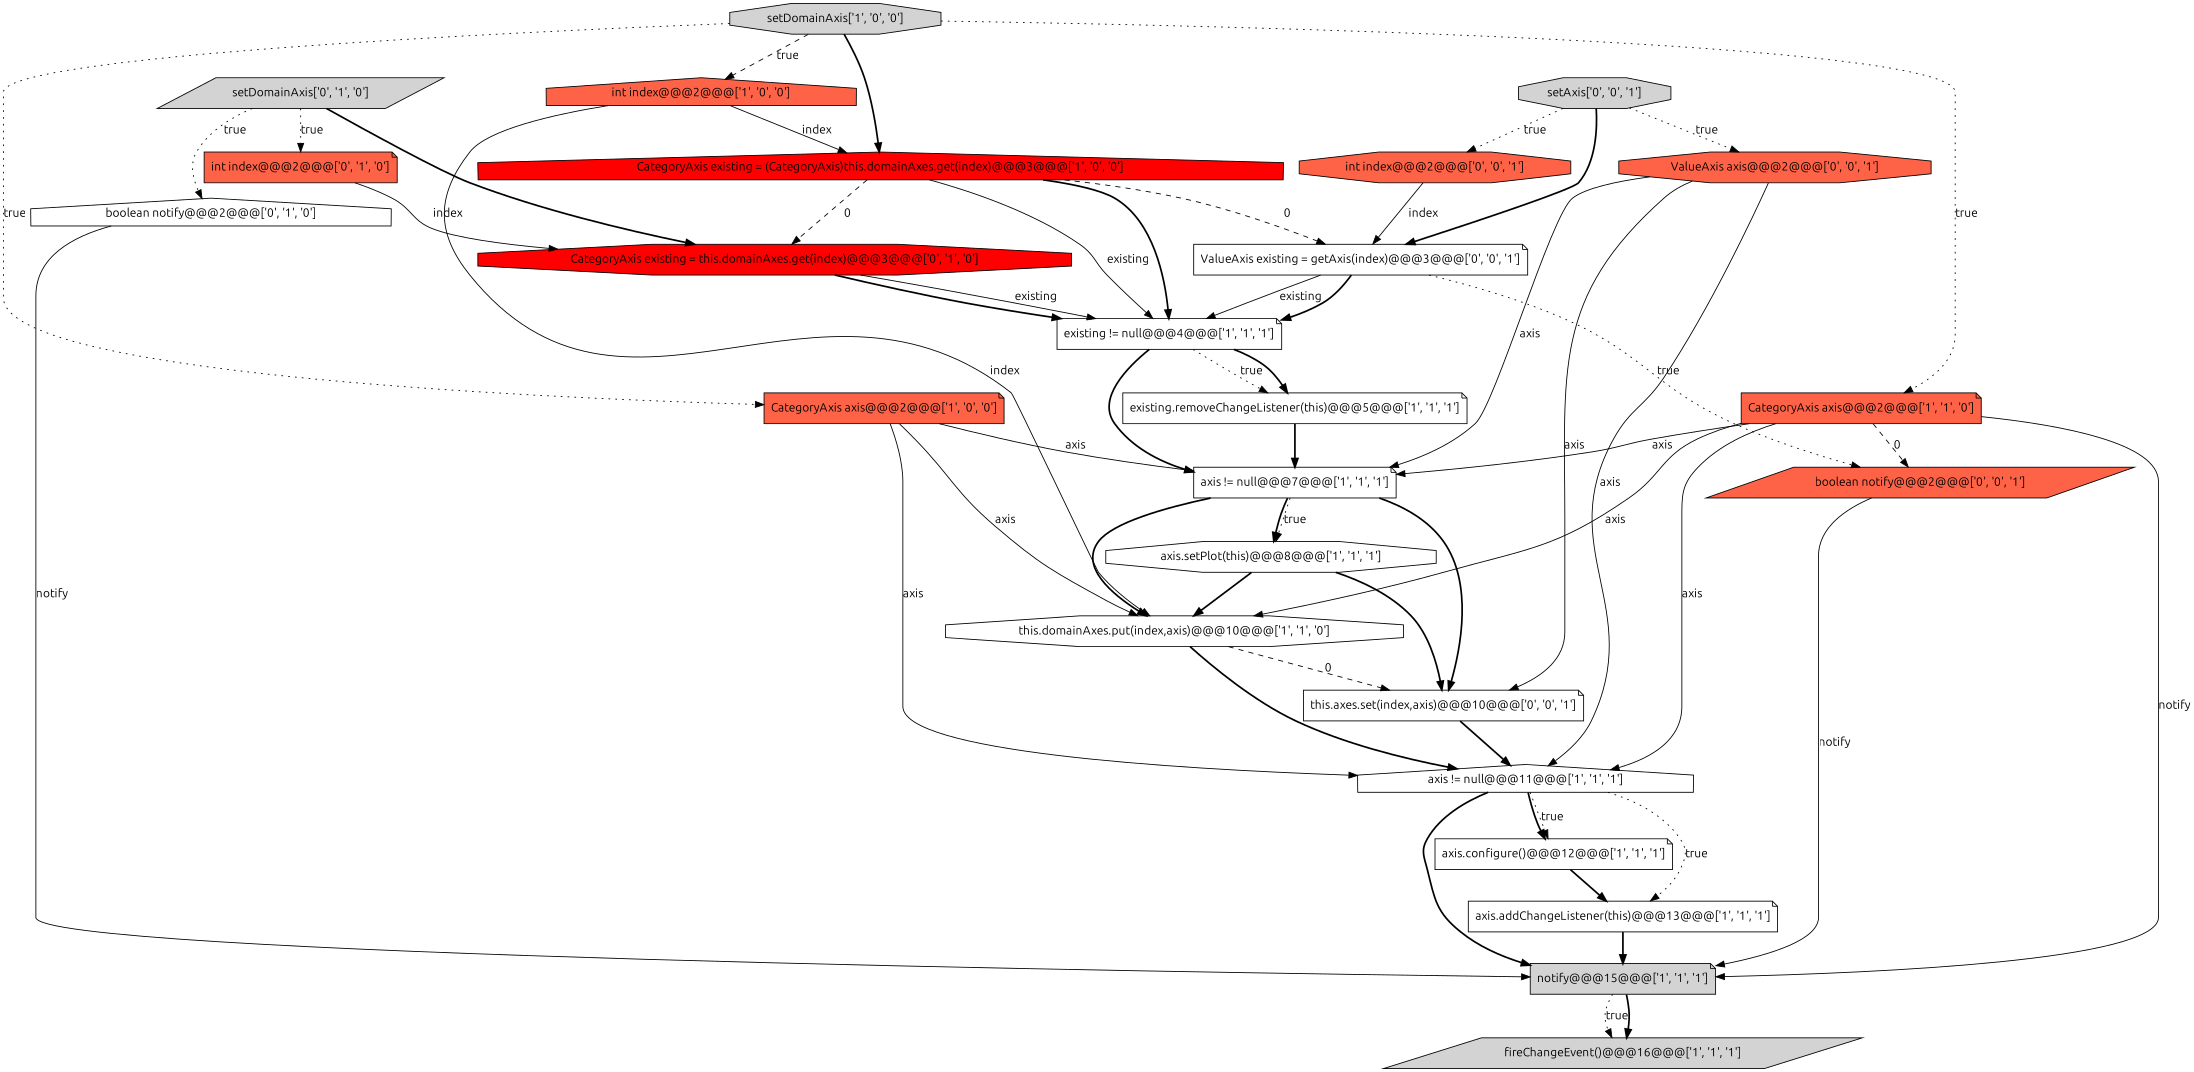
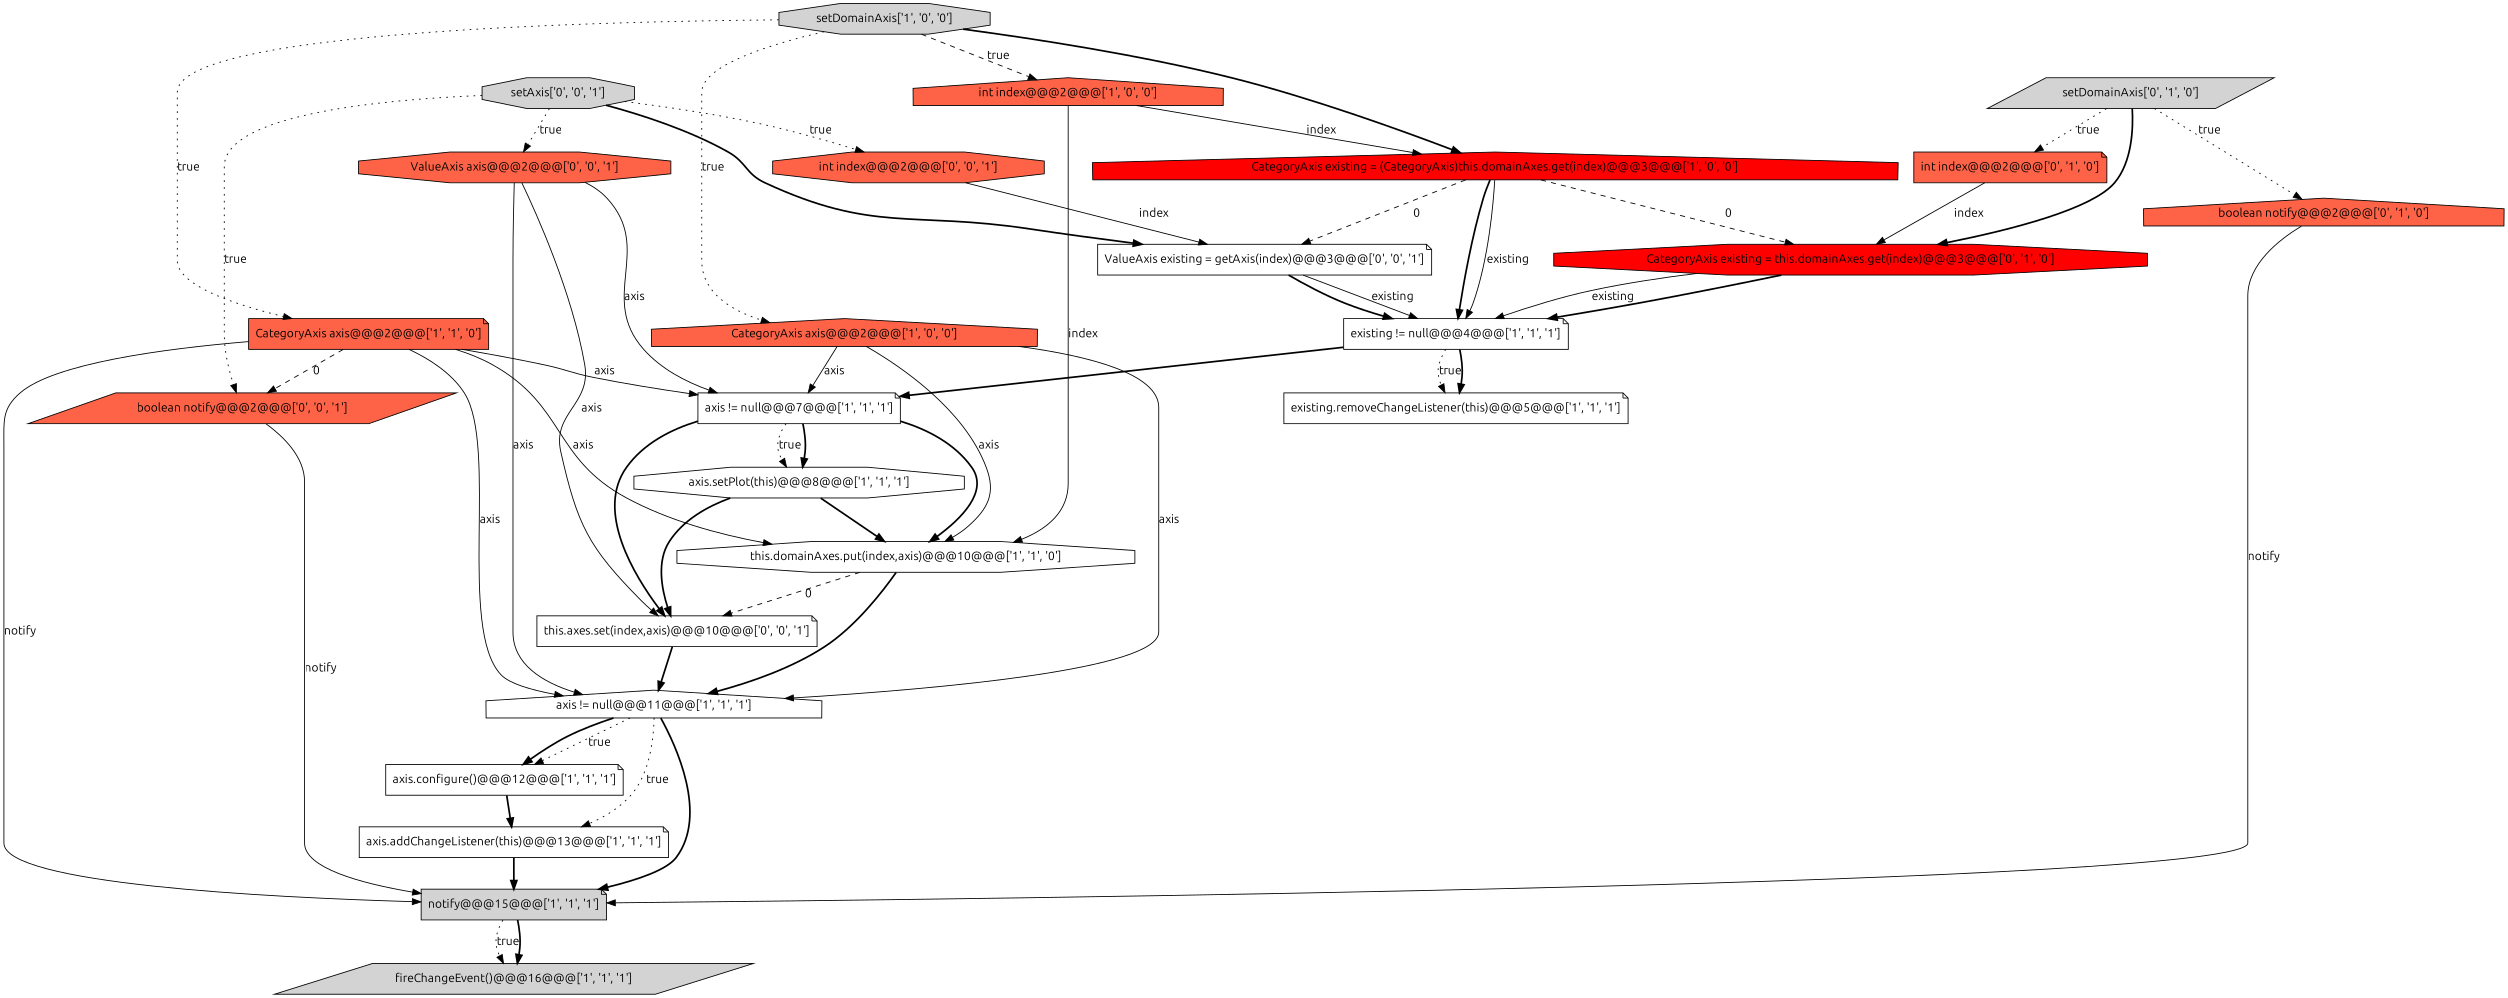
(211, 214) -> (2324, 214)
(1642, 366) -> (240, 142)
(884, 408) -> (844, 334)
(1295, 441) -> none
